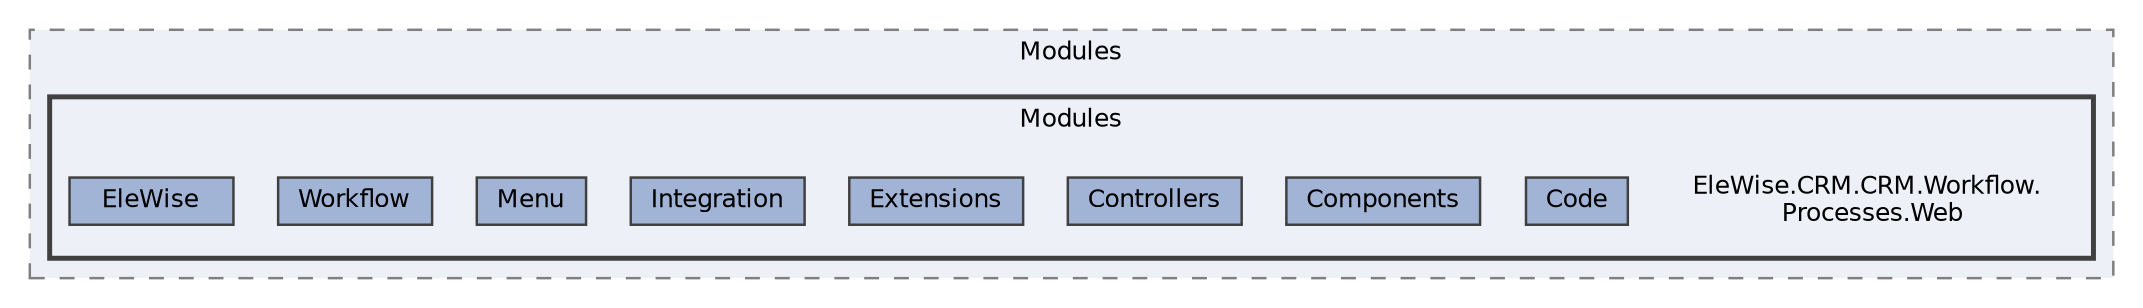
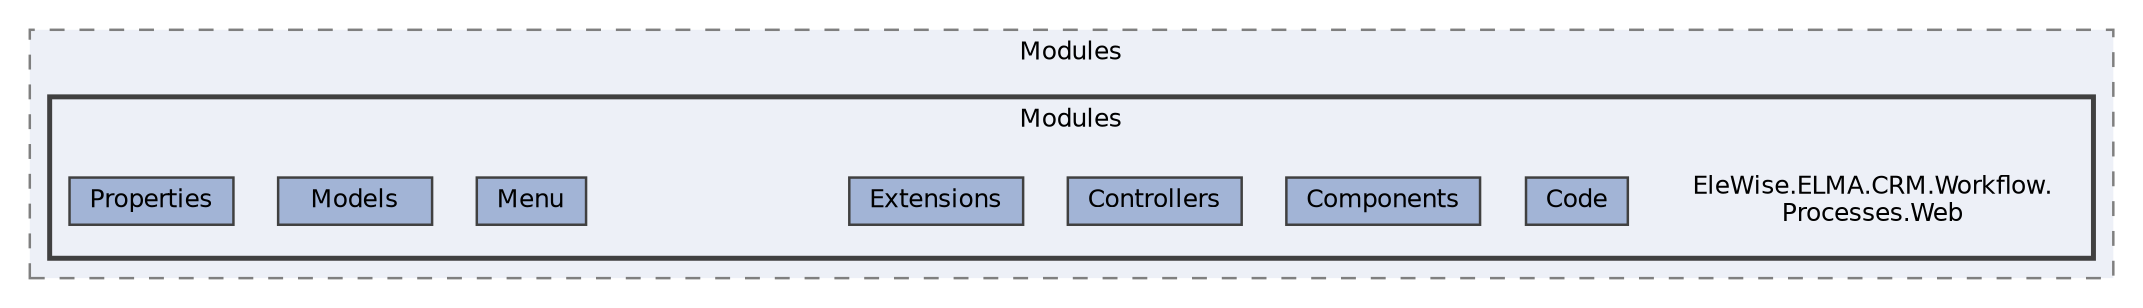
(151, 201) -> (151, 201)
(355, 201) -> (355, 201)
(718, 201) -> none
(1872, 201) -> (1872, 201)
